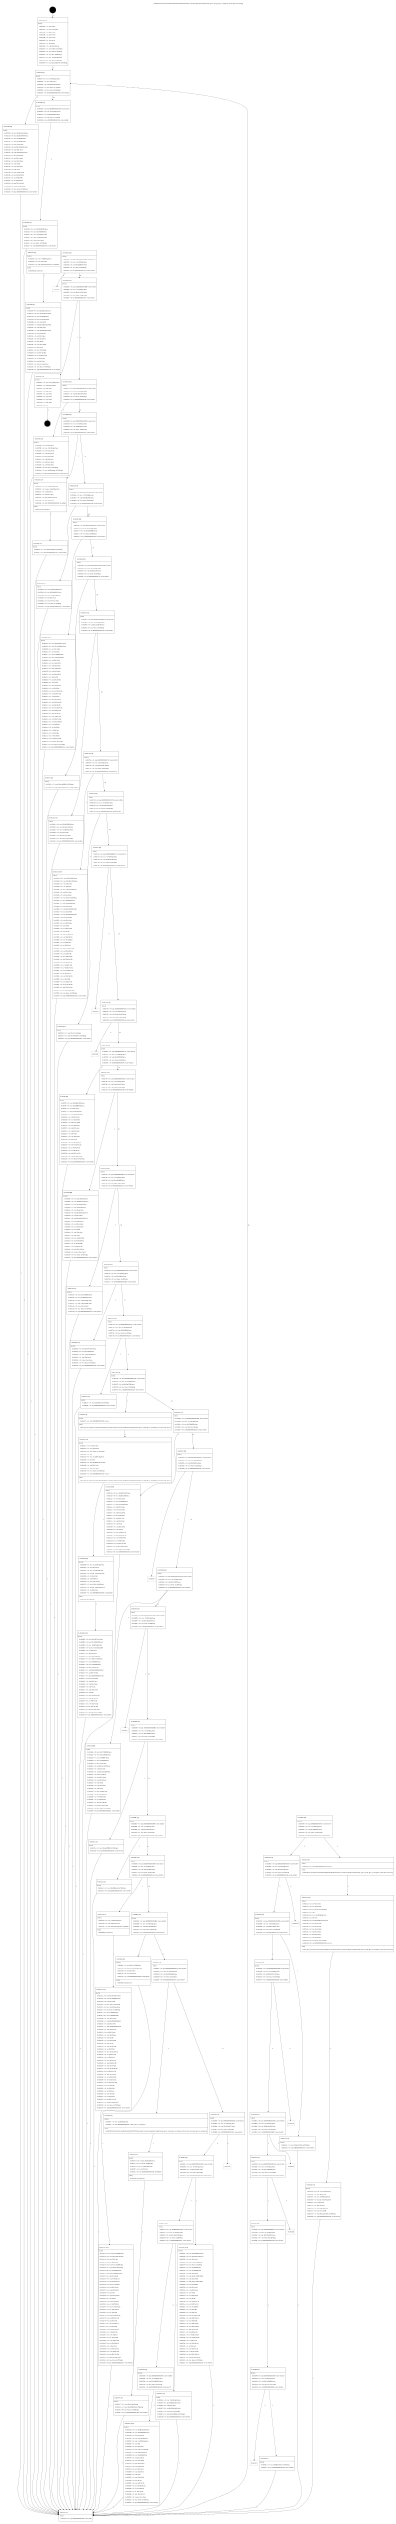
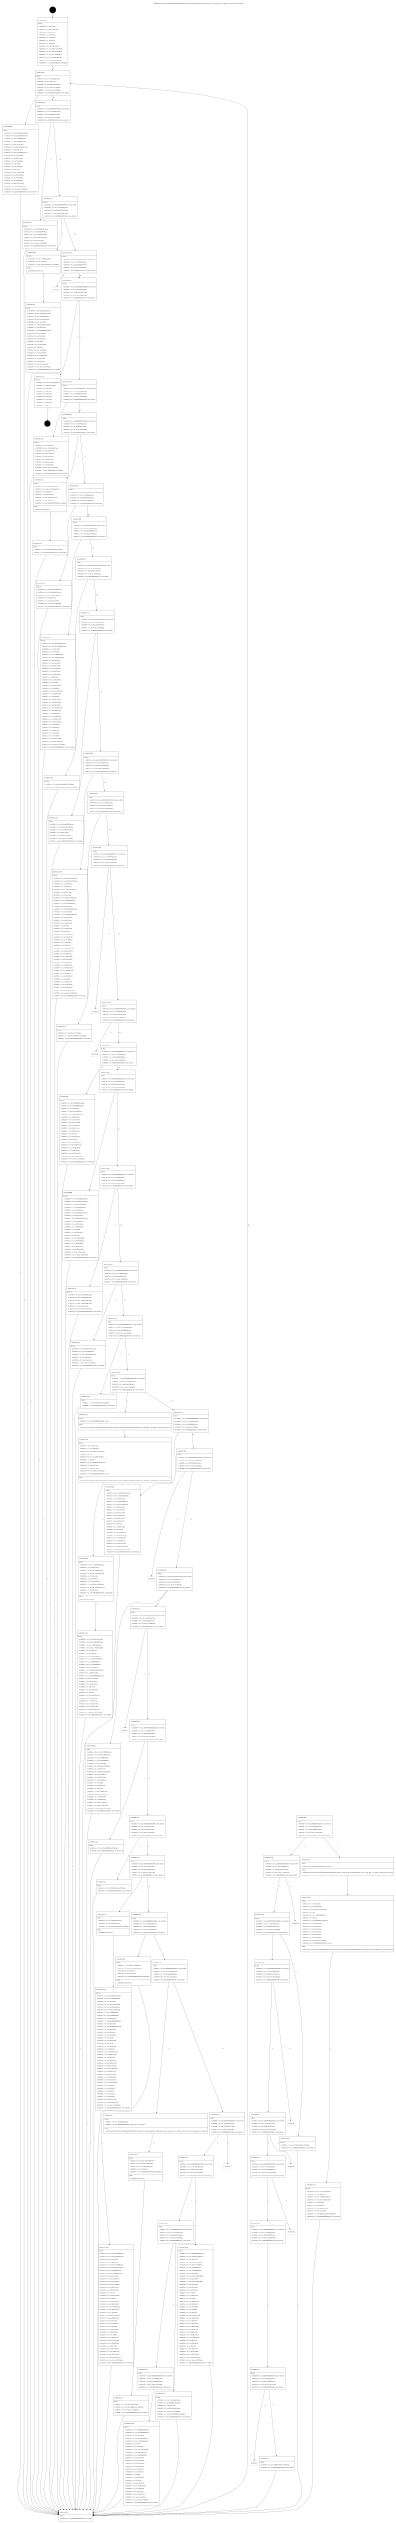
none -> (60, 207)
